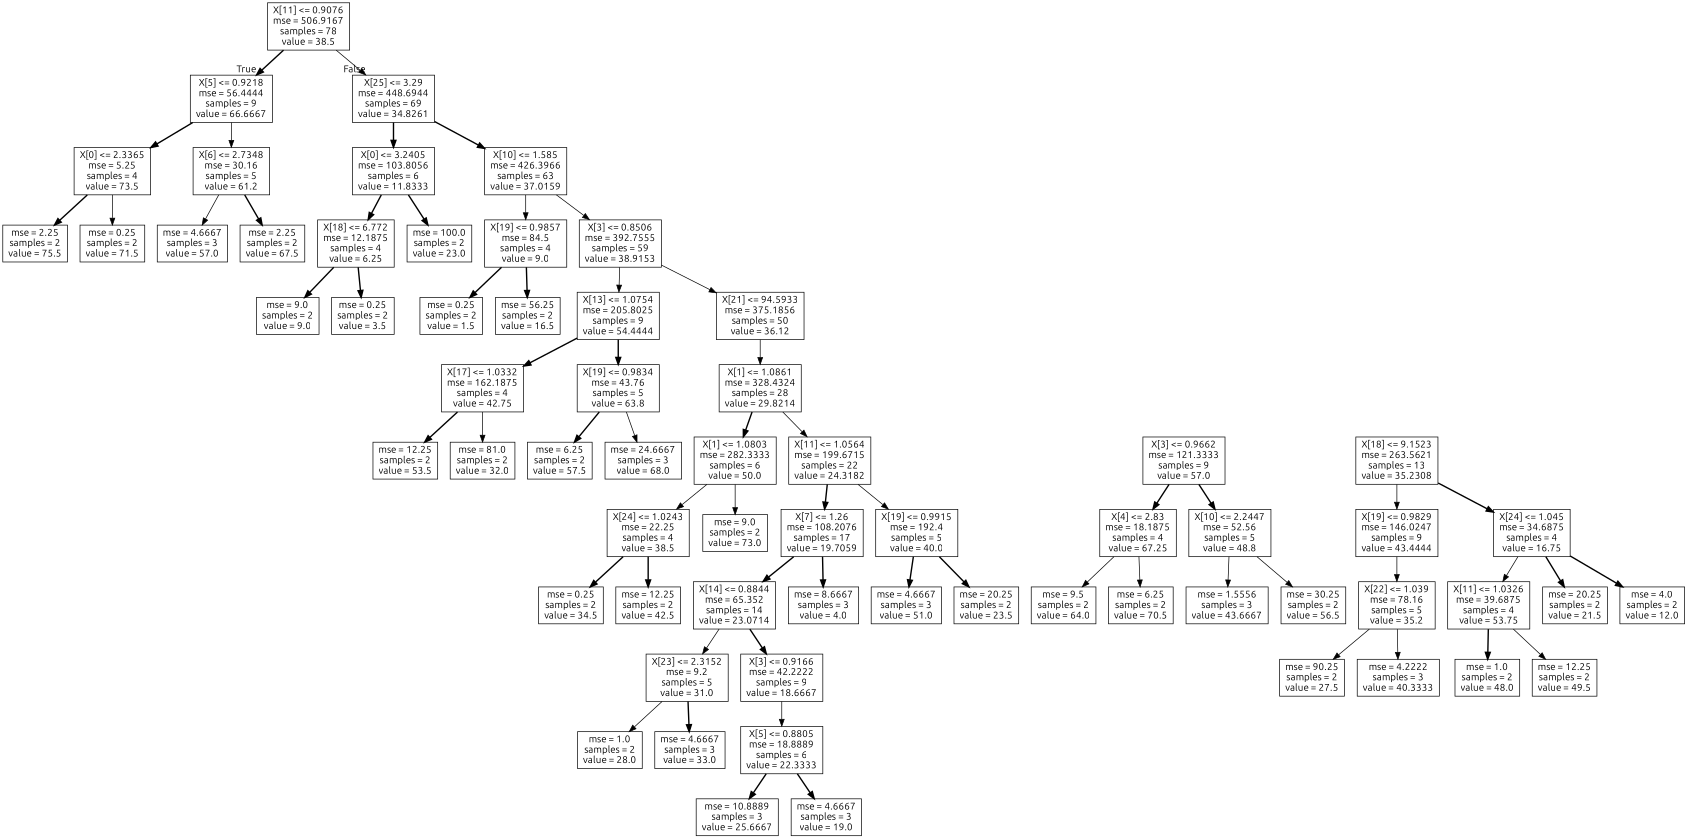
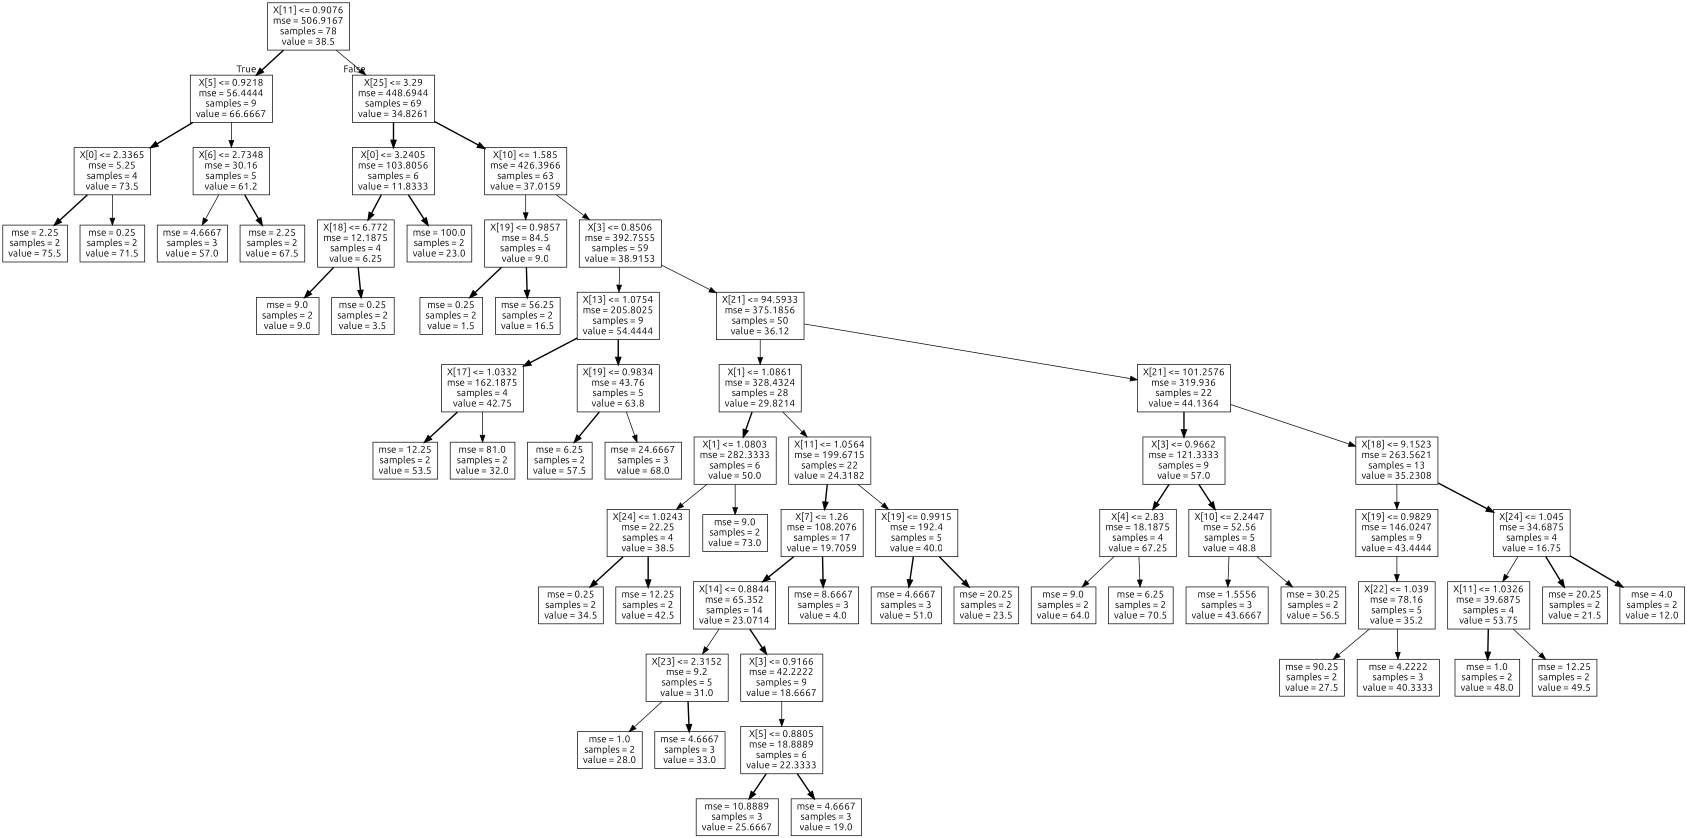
none -> (1184, 388)
(1064, 605) -> (1064, 605)
